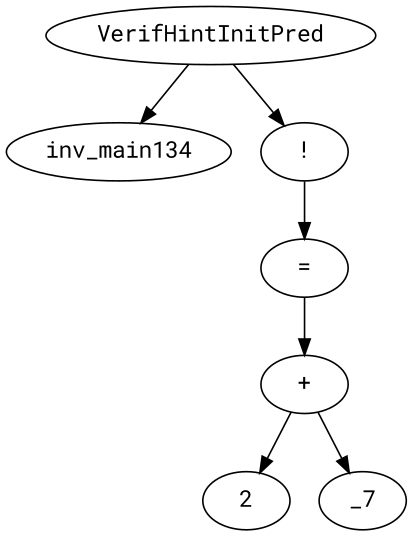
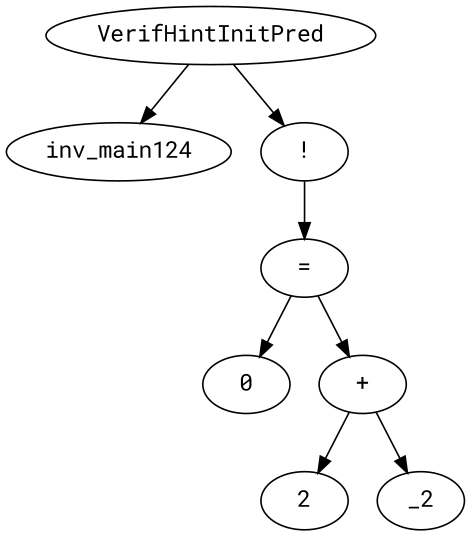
(119, 152) -> (119, 152)
none -> (246, 384)
(363, 501) -> (421, 501)
